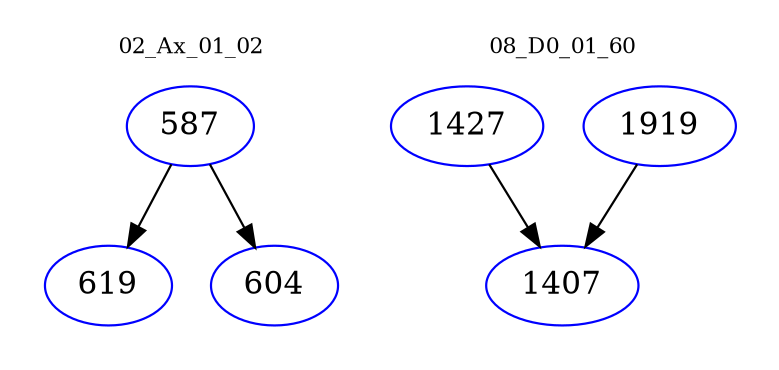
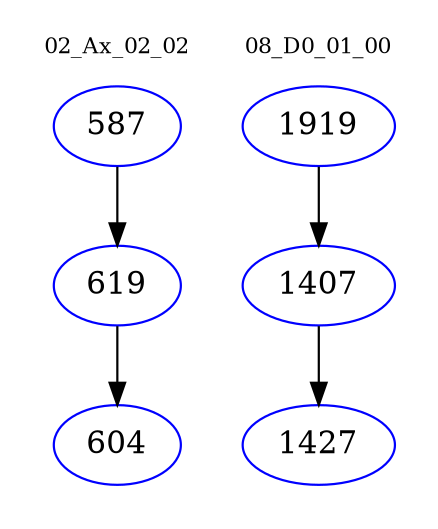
(192, 48) -> (117, 48)
(563, 48) -> (319, 48)
(227, 196) -> (117, 354)
(509, 196) -> (319, 354)
